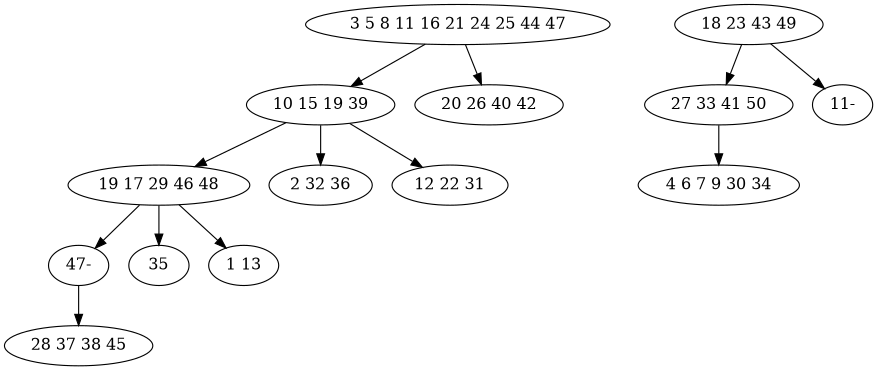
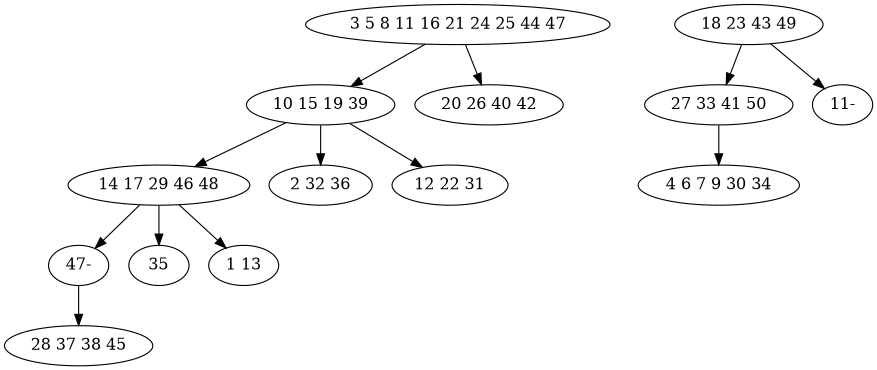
(159, 185) -> (159, 185)
